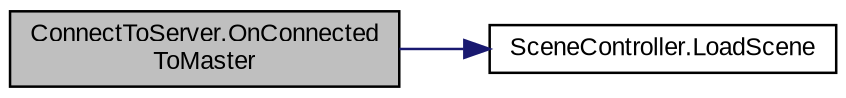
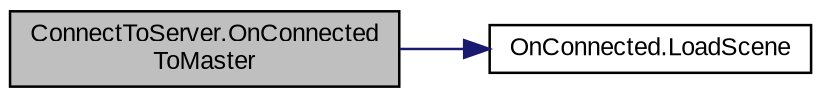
(663, 49) -> (650, 49)
